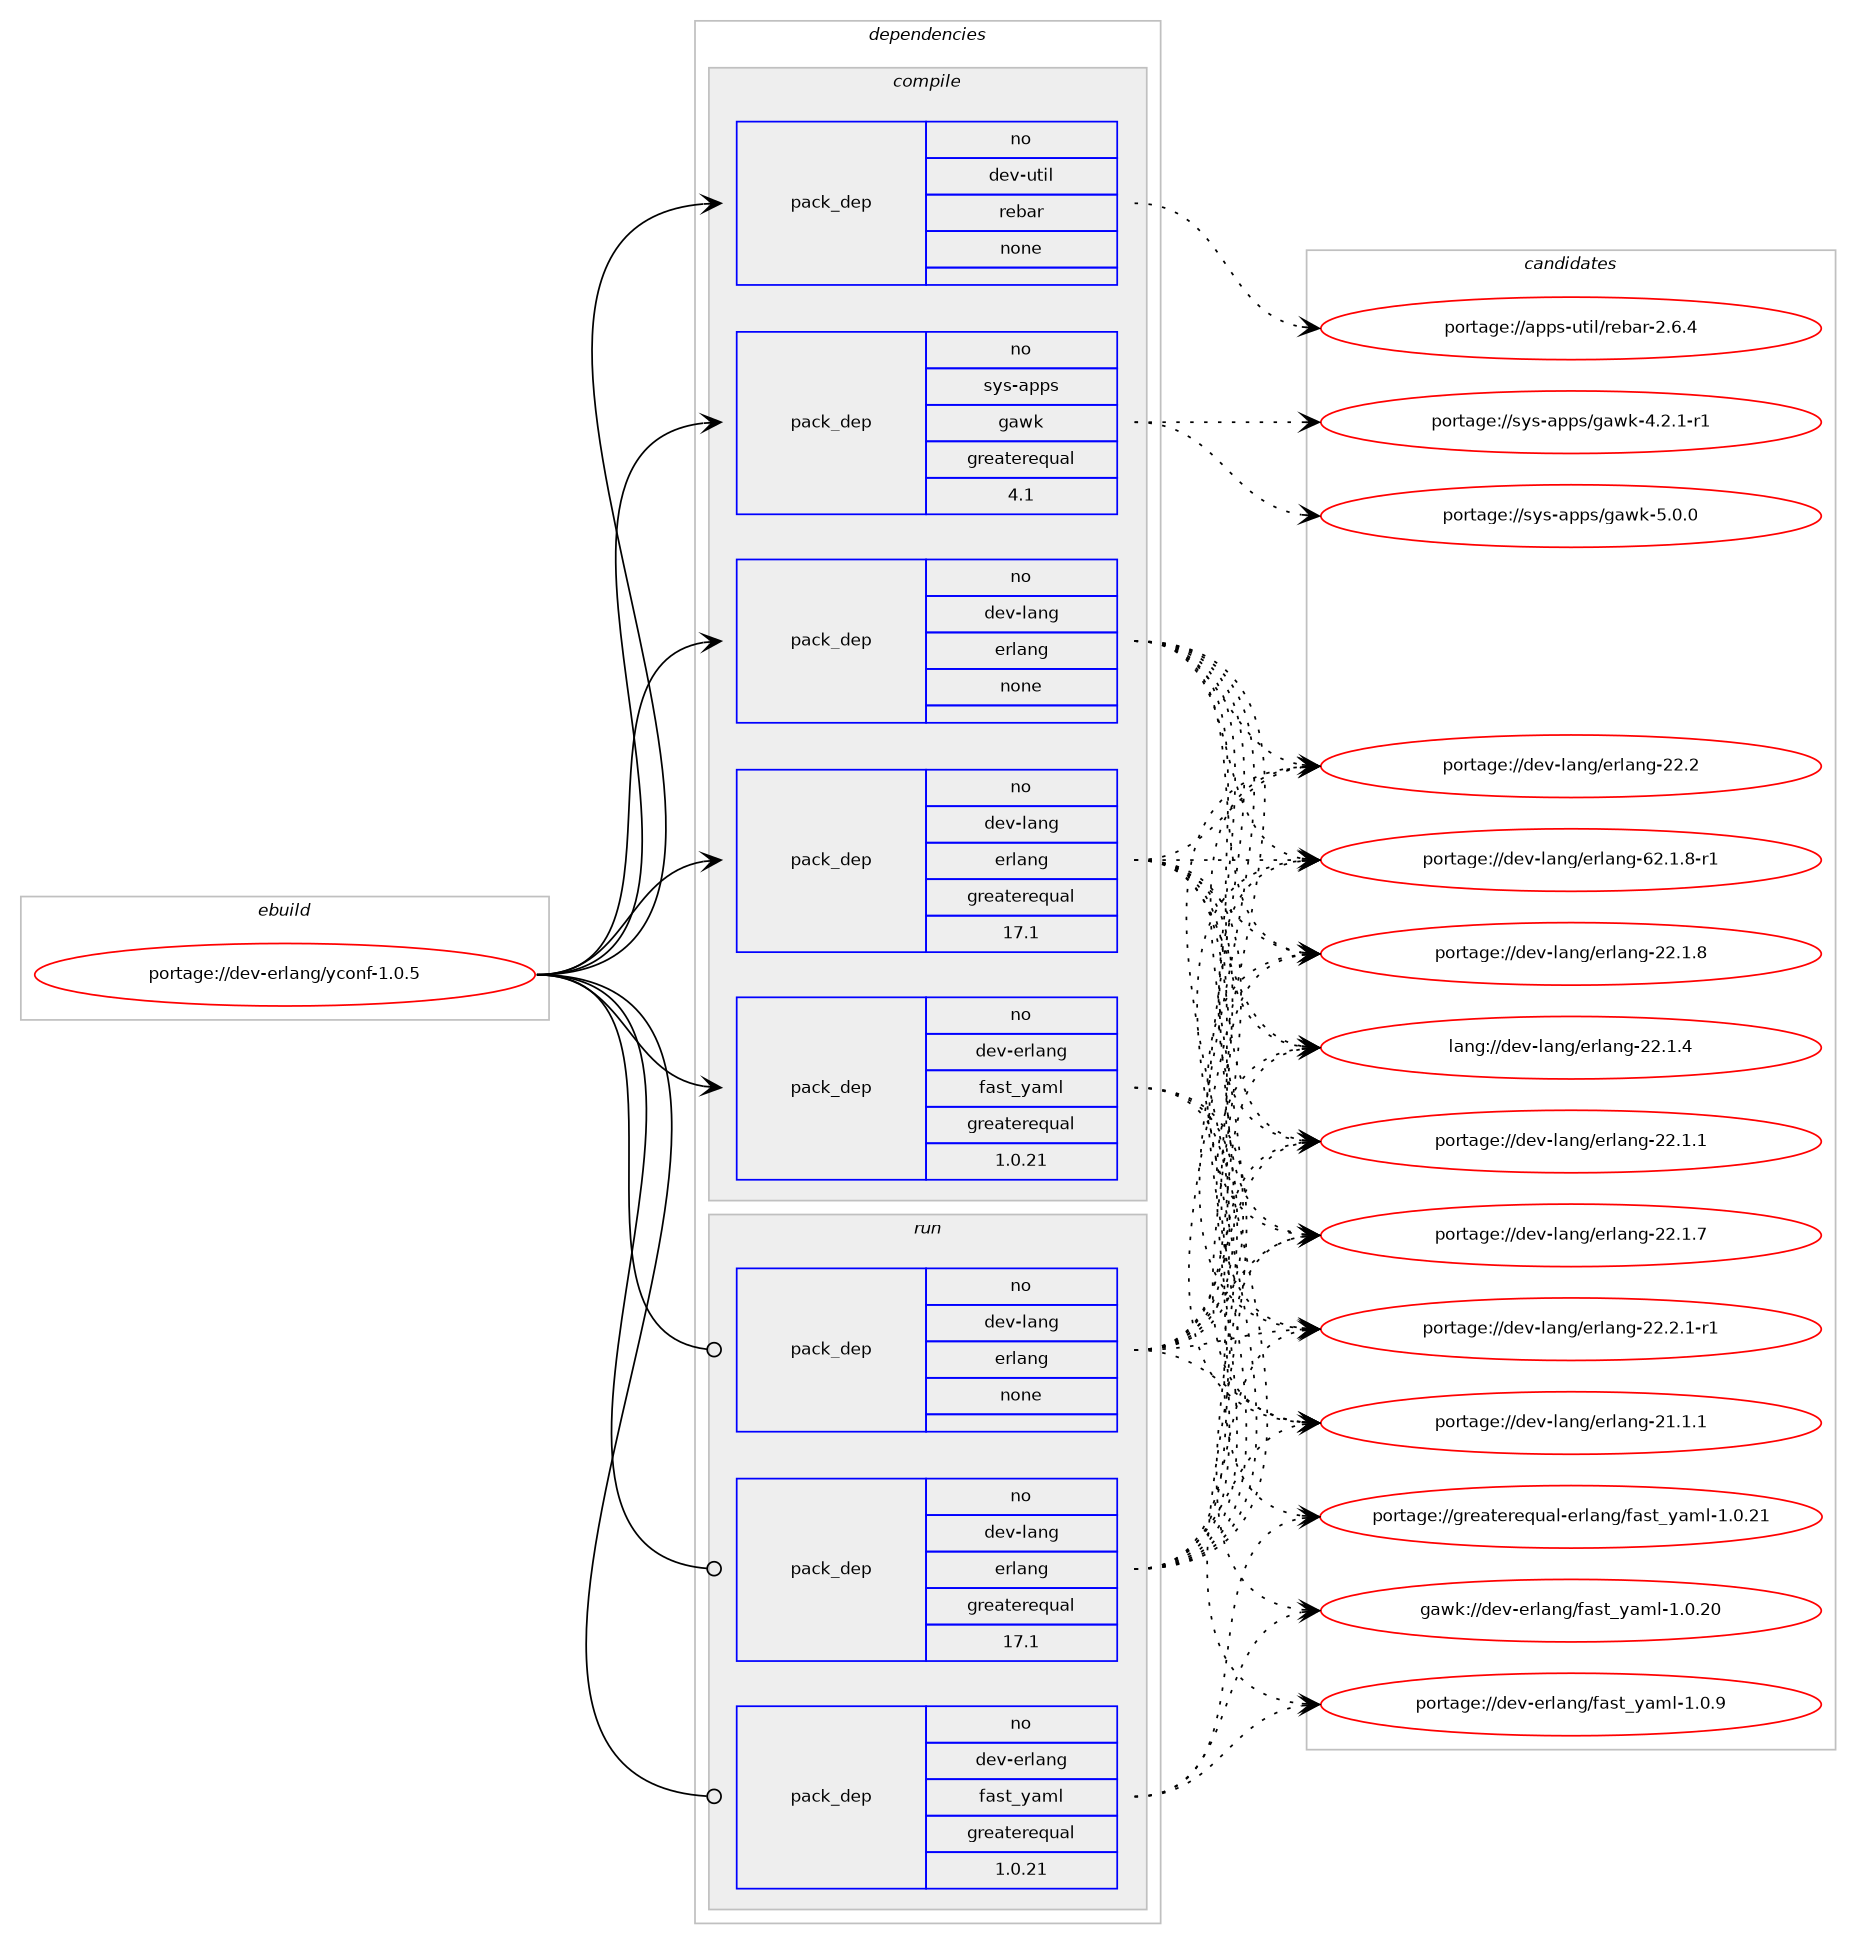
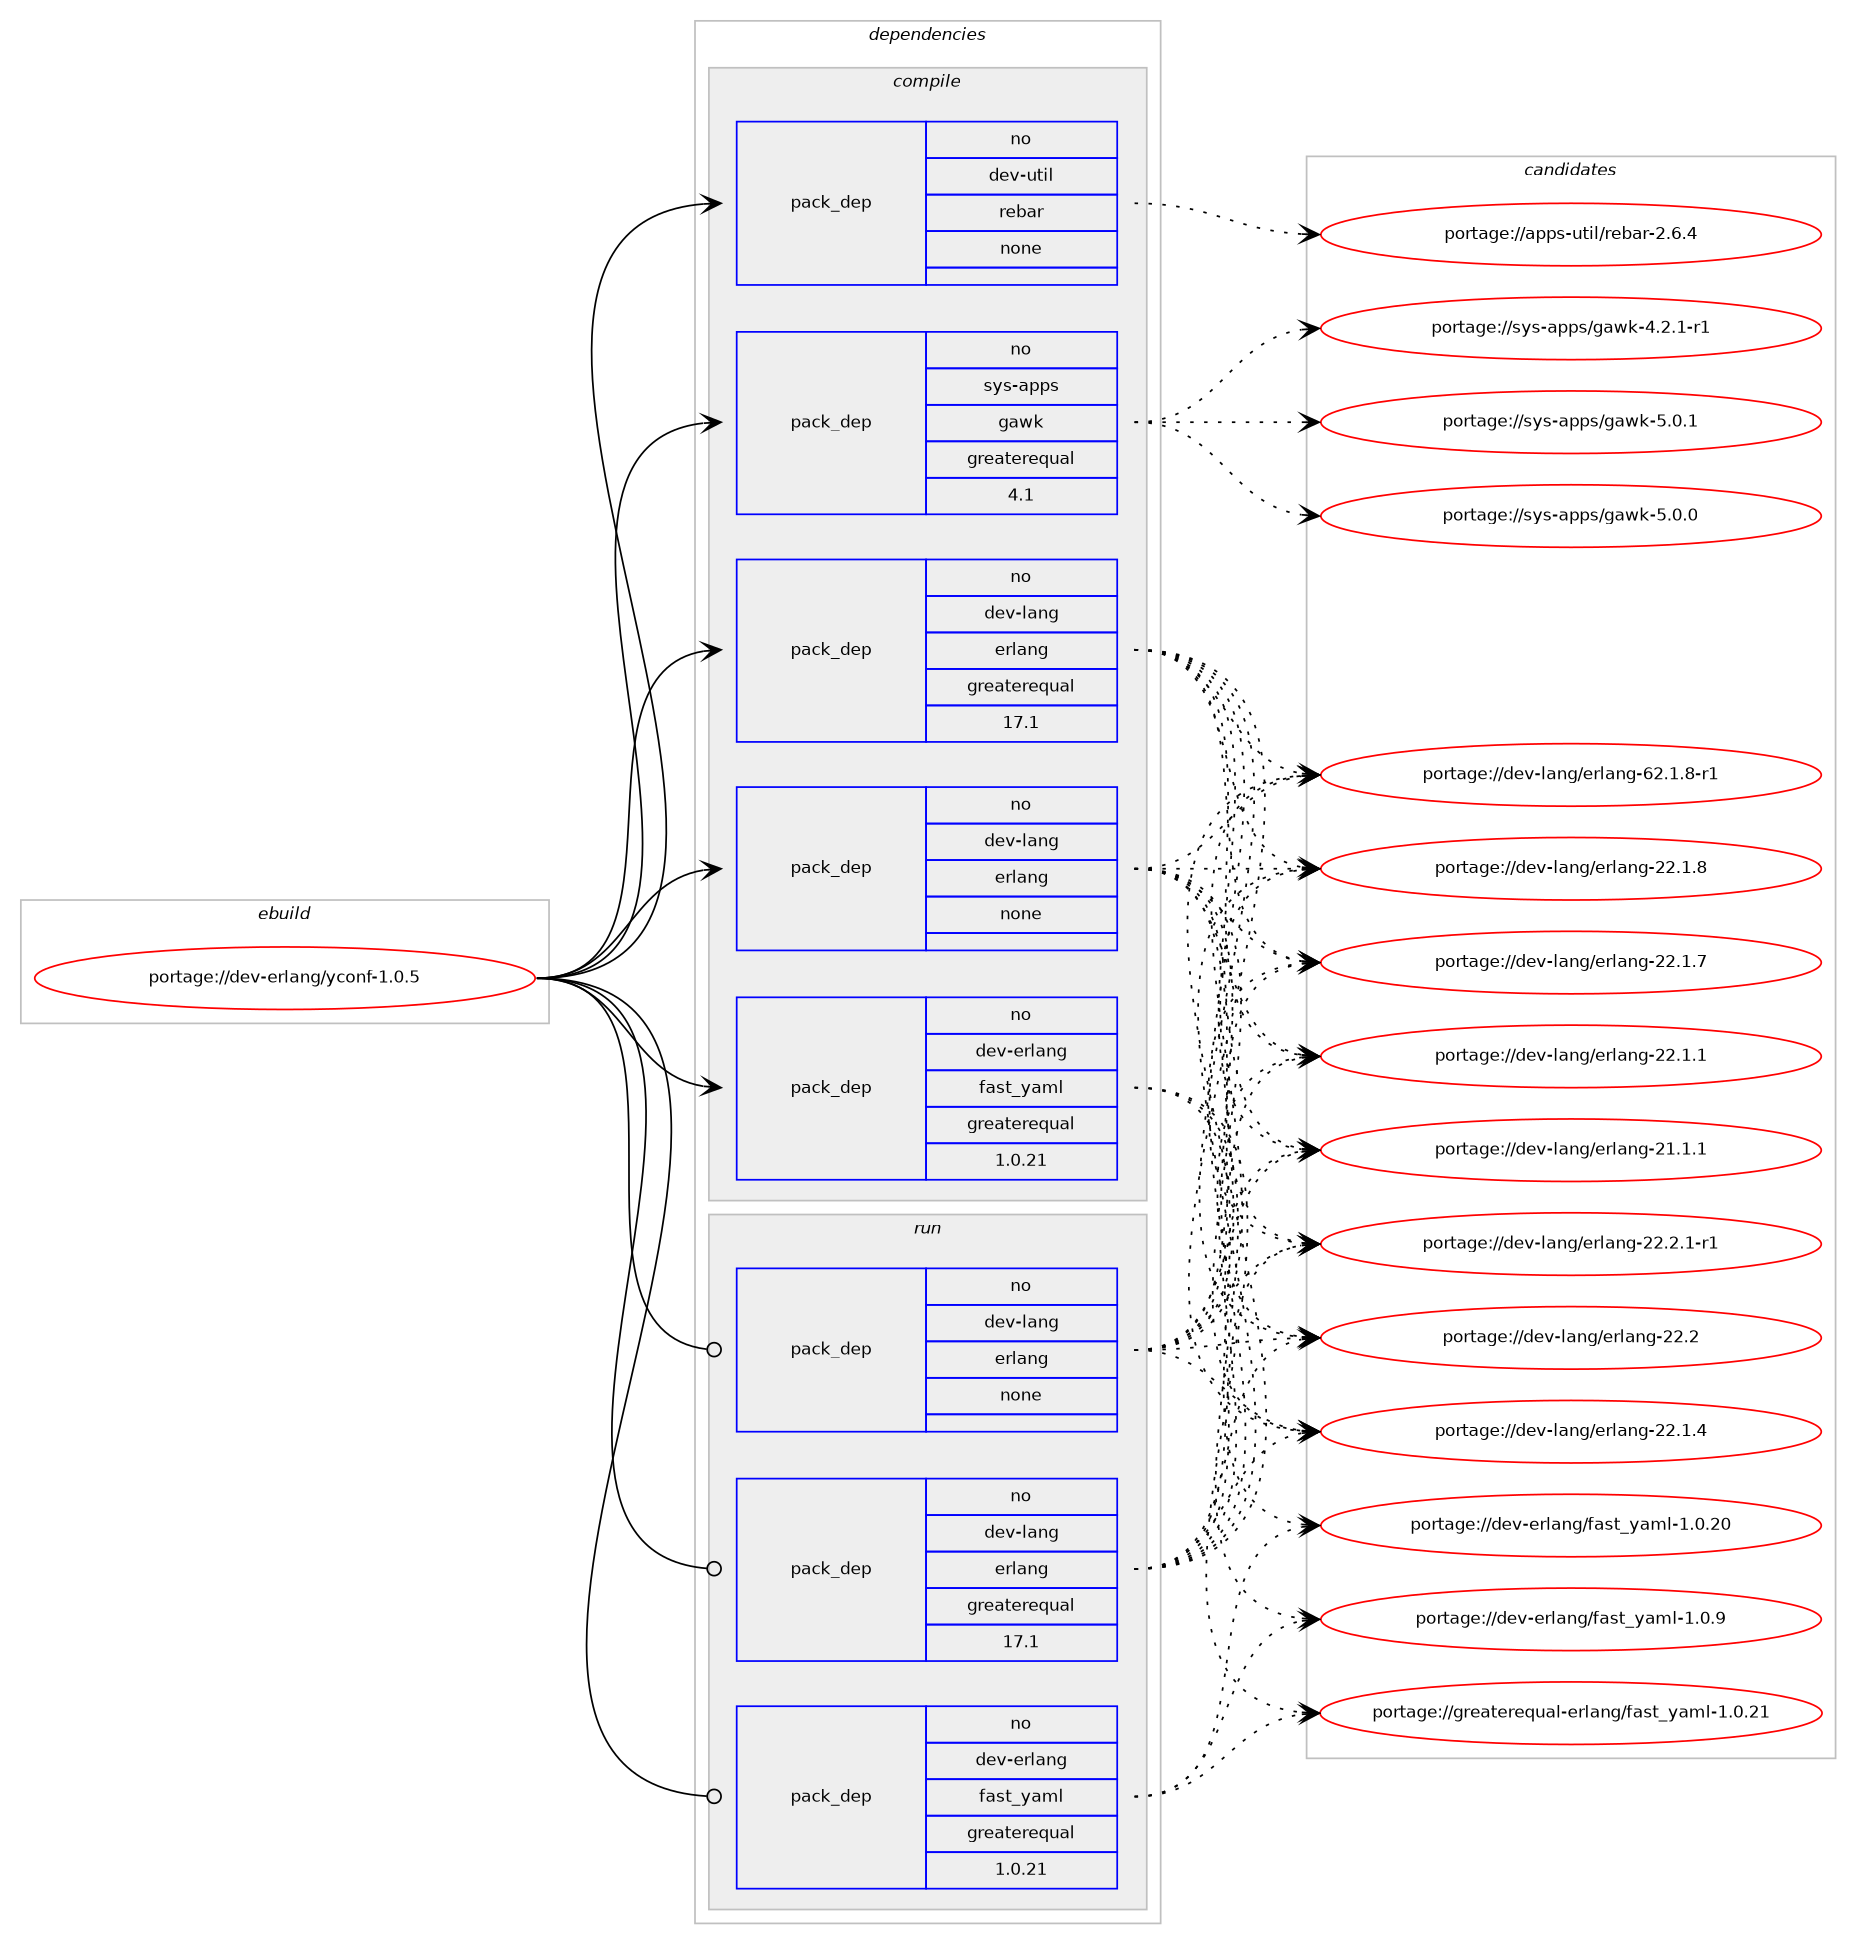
none -> (1571, 422)
(1571, 1048) -> (1571, 1432)
(1571, 1611) -> (1571, 1526)
